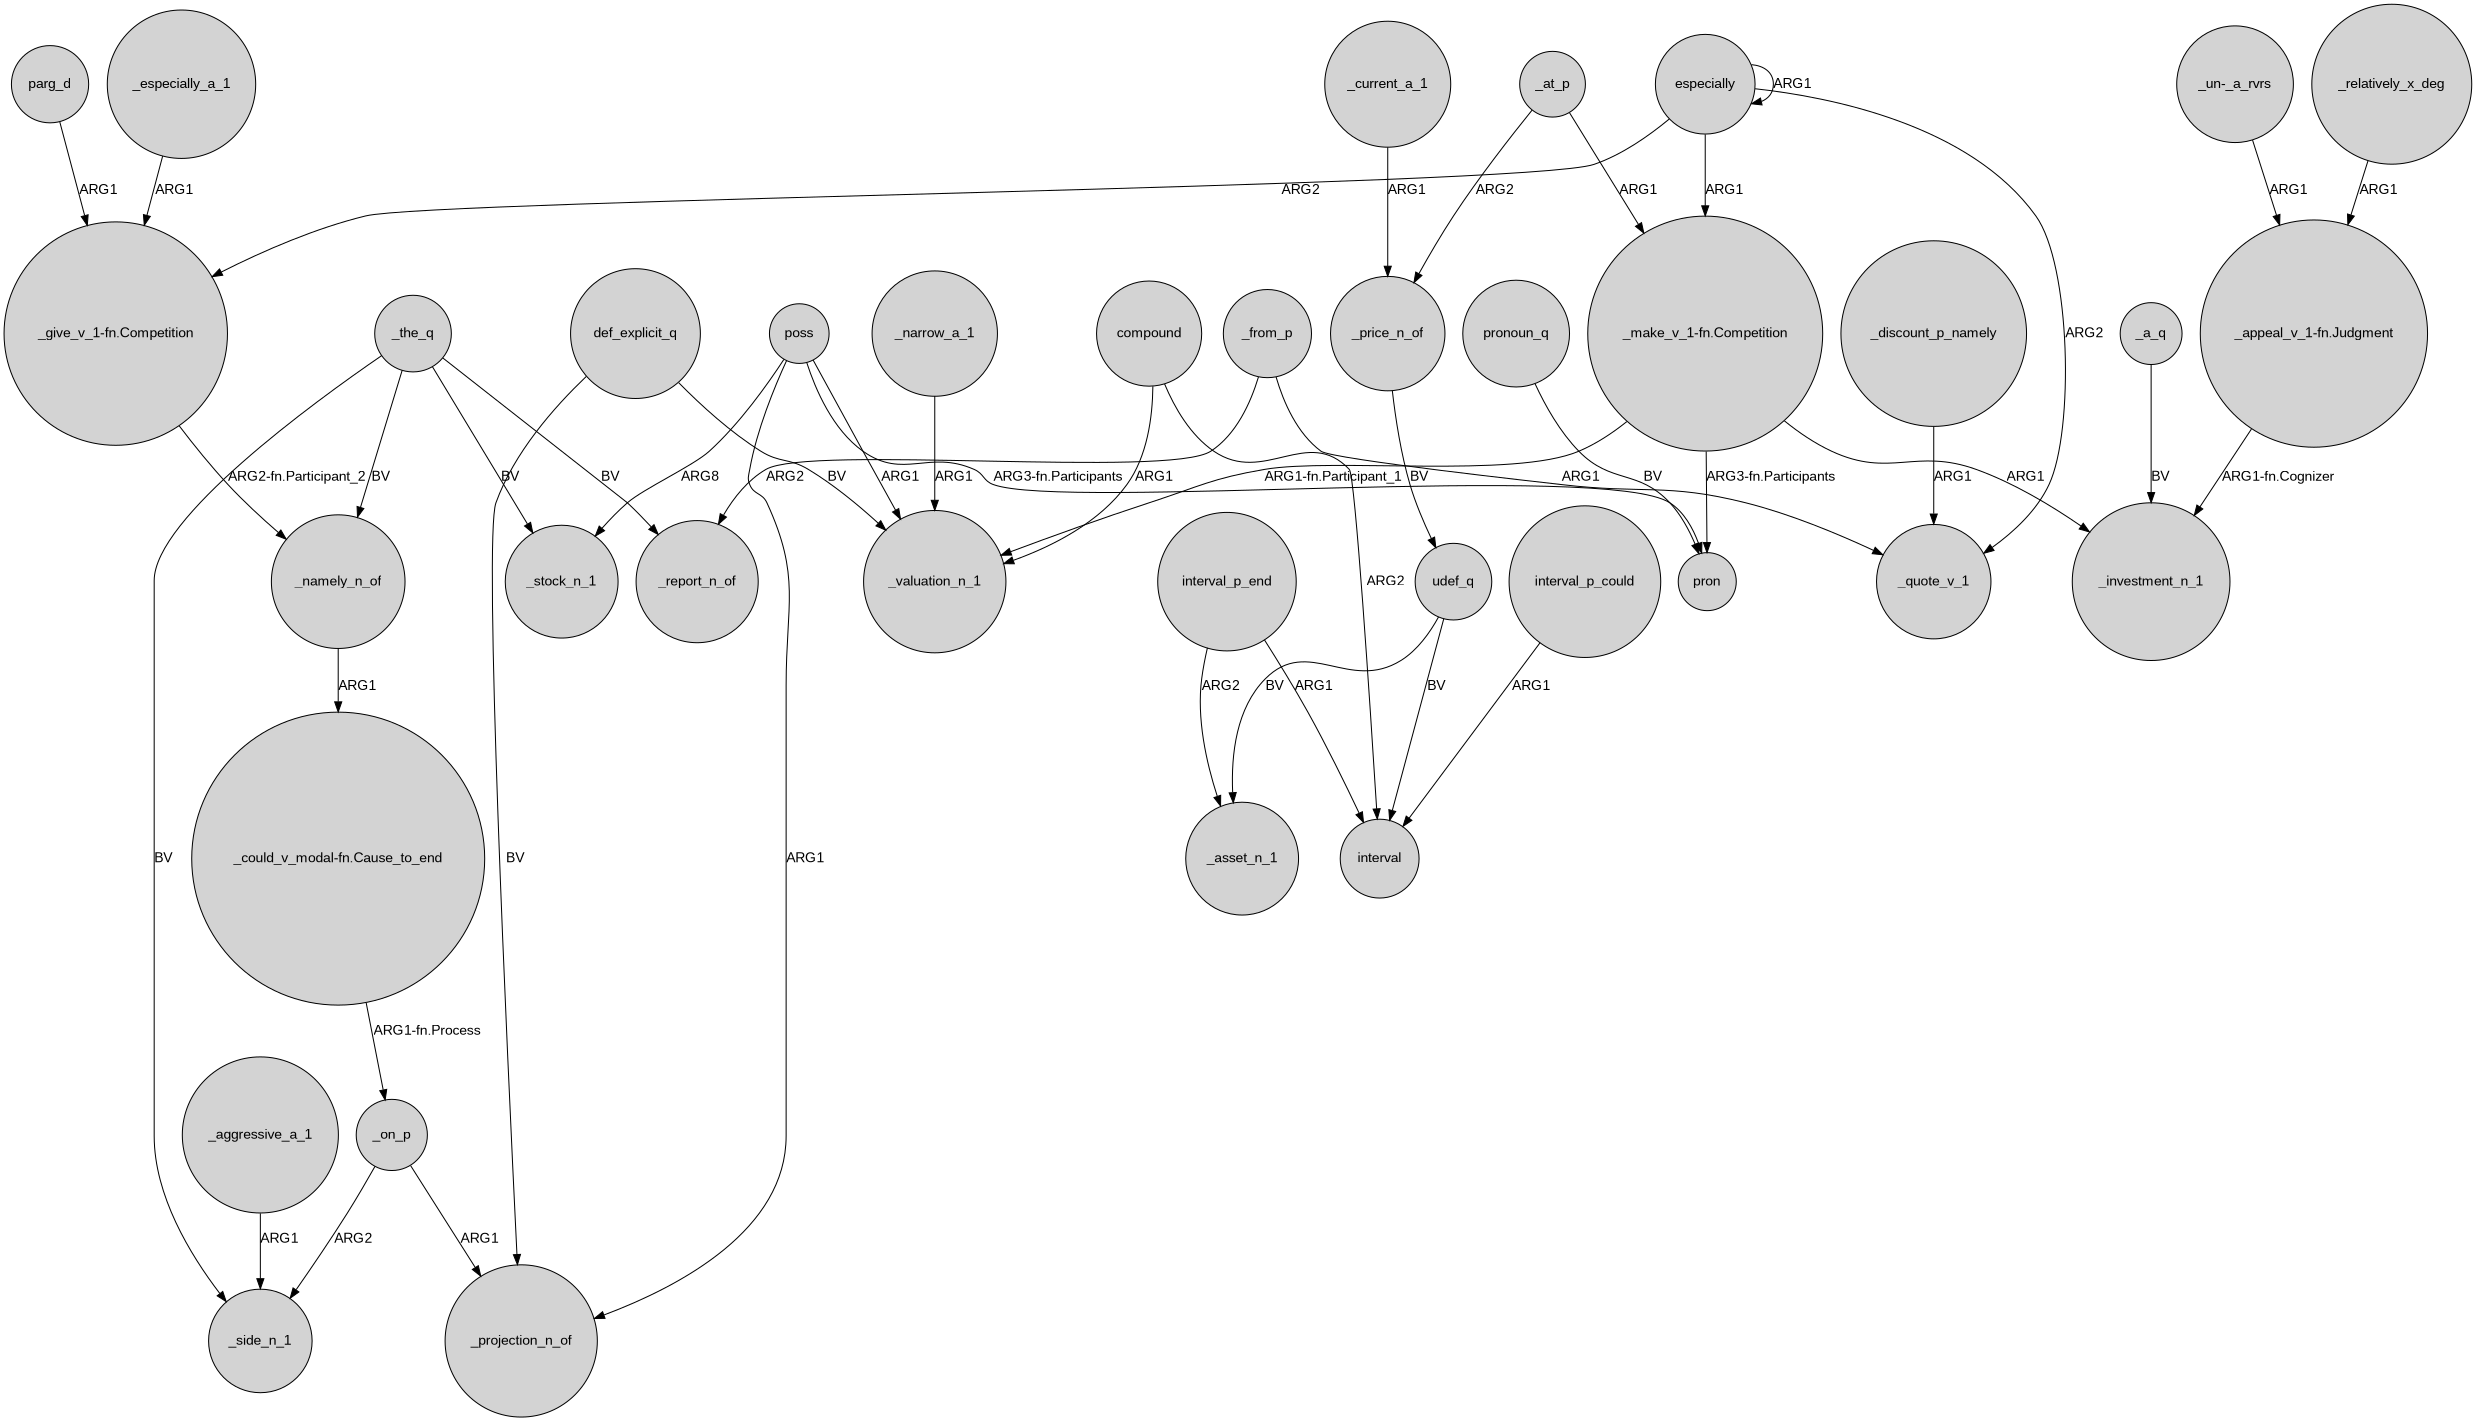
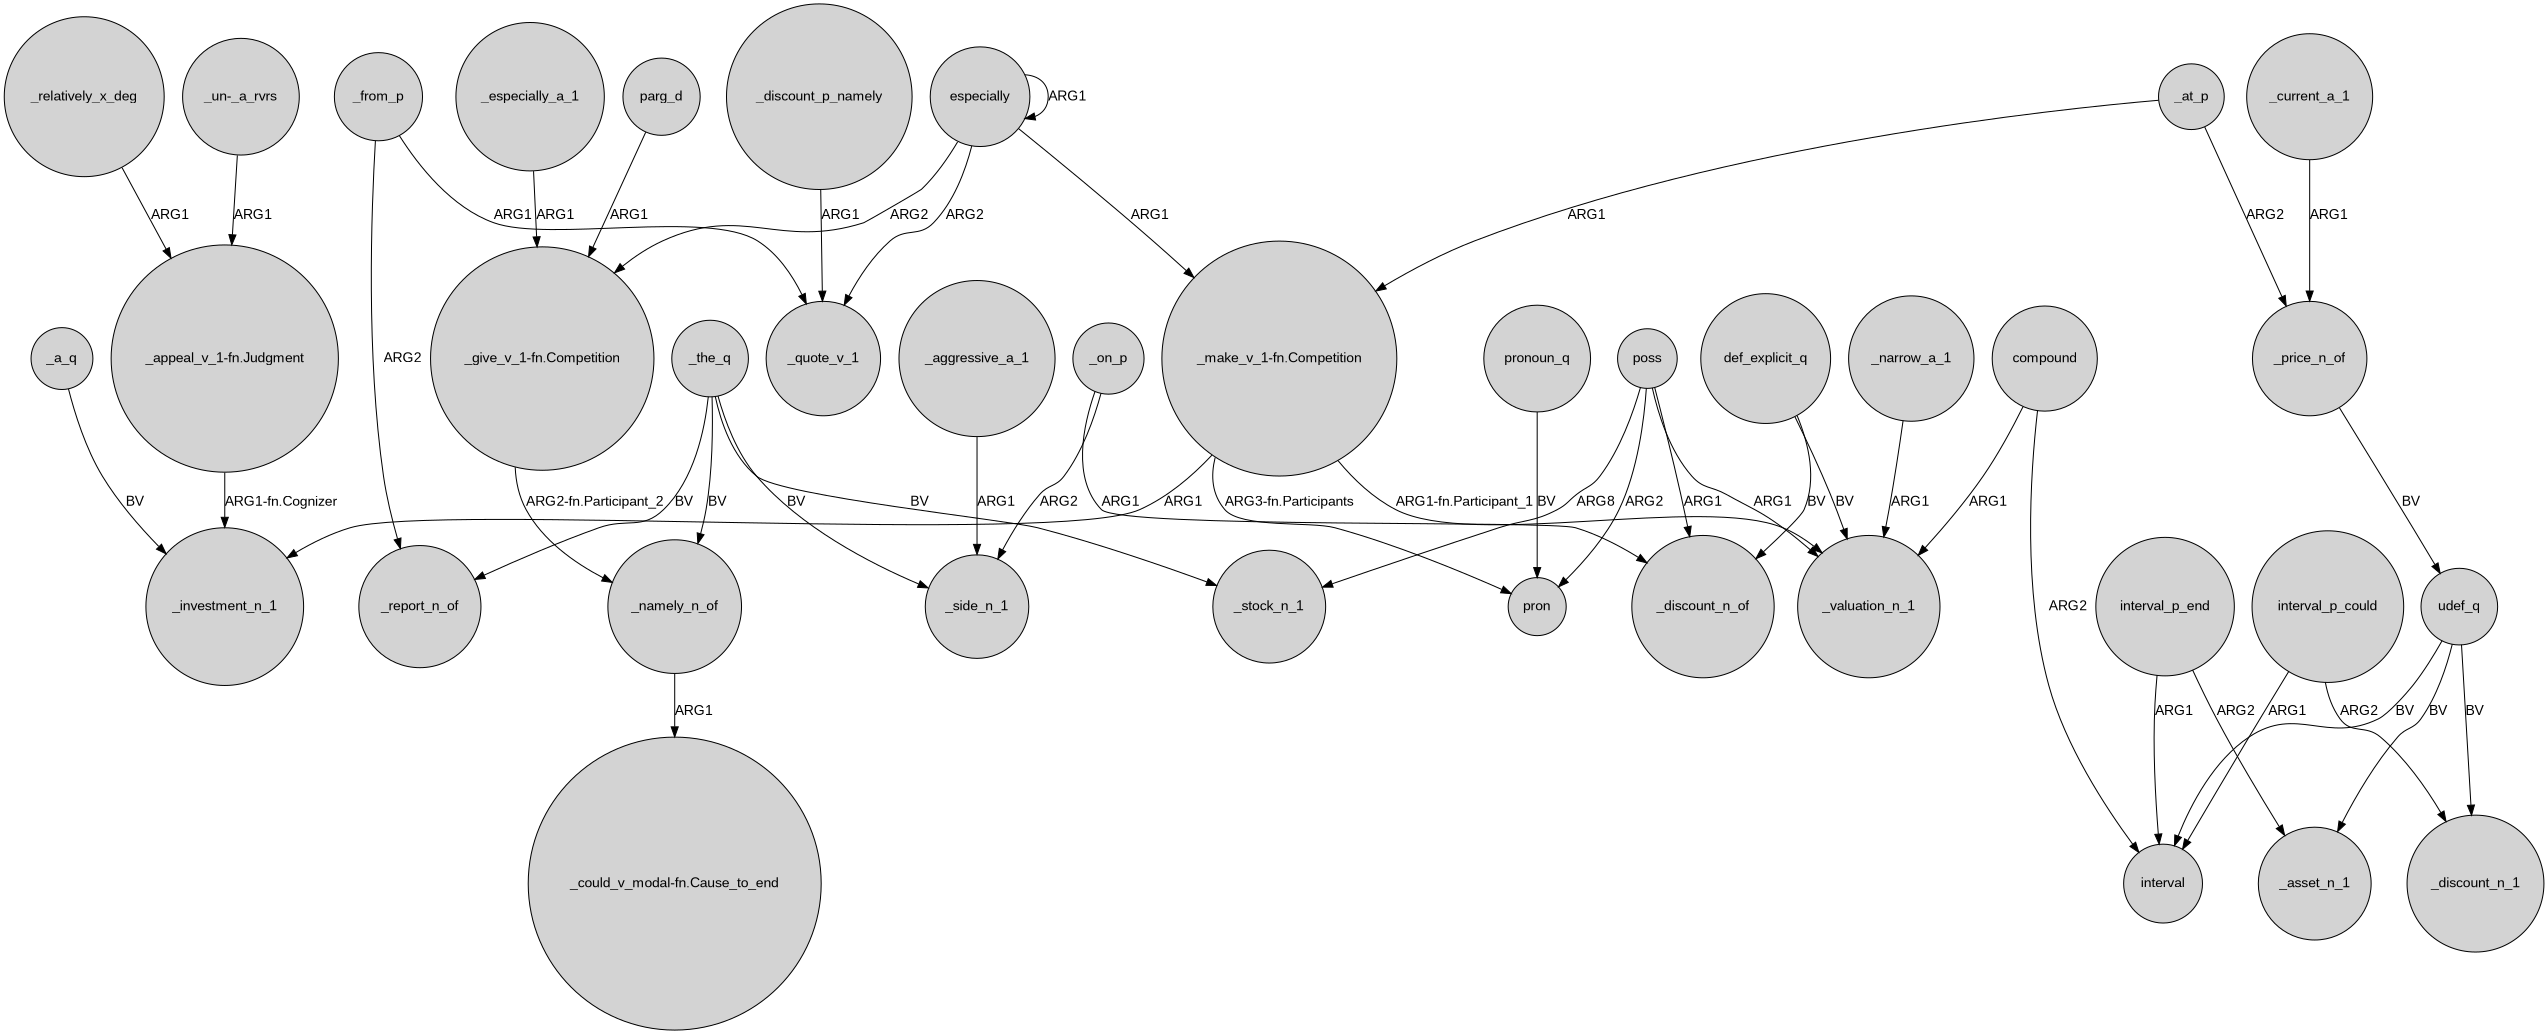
(1058, 477) -> (1644, 502)
none -> (2476, 884)
(375, 1046) -> none
(521, 1341) -> (1703, 607)
